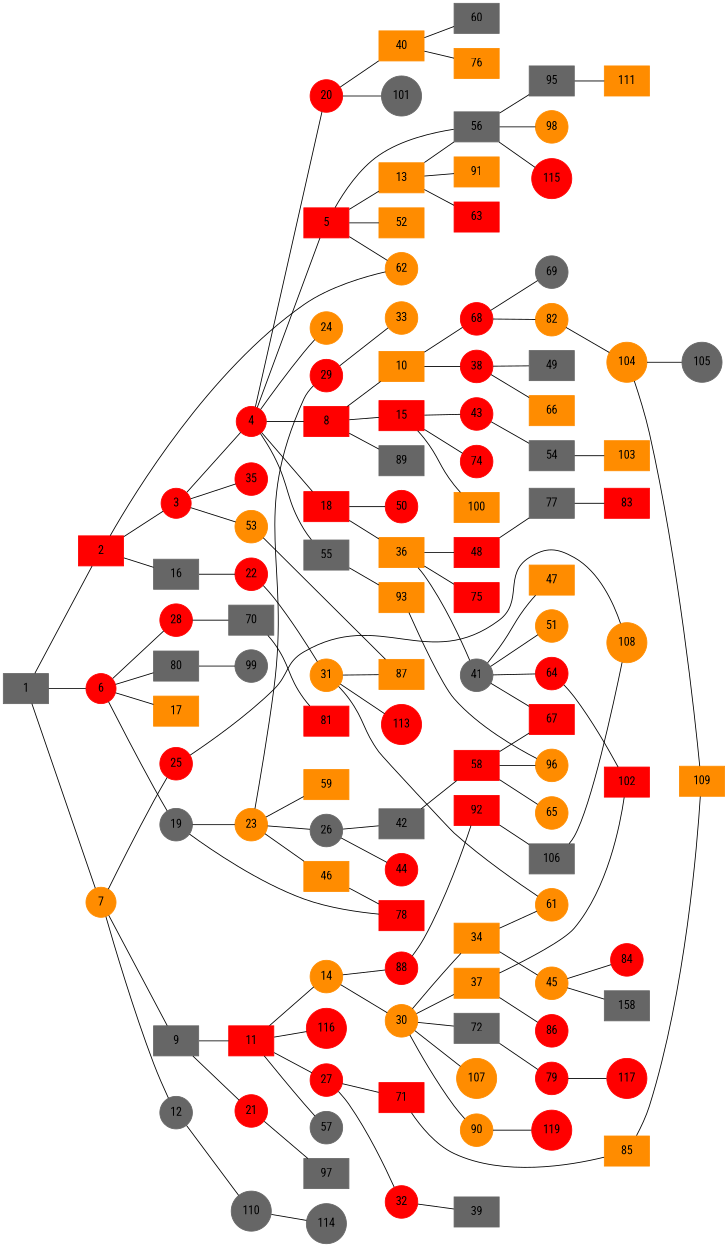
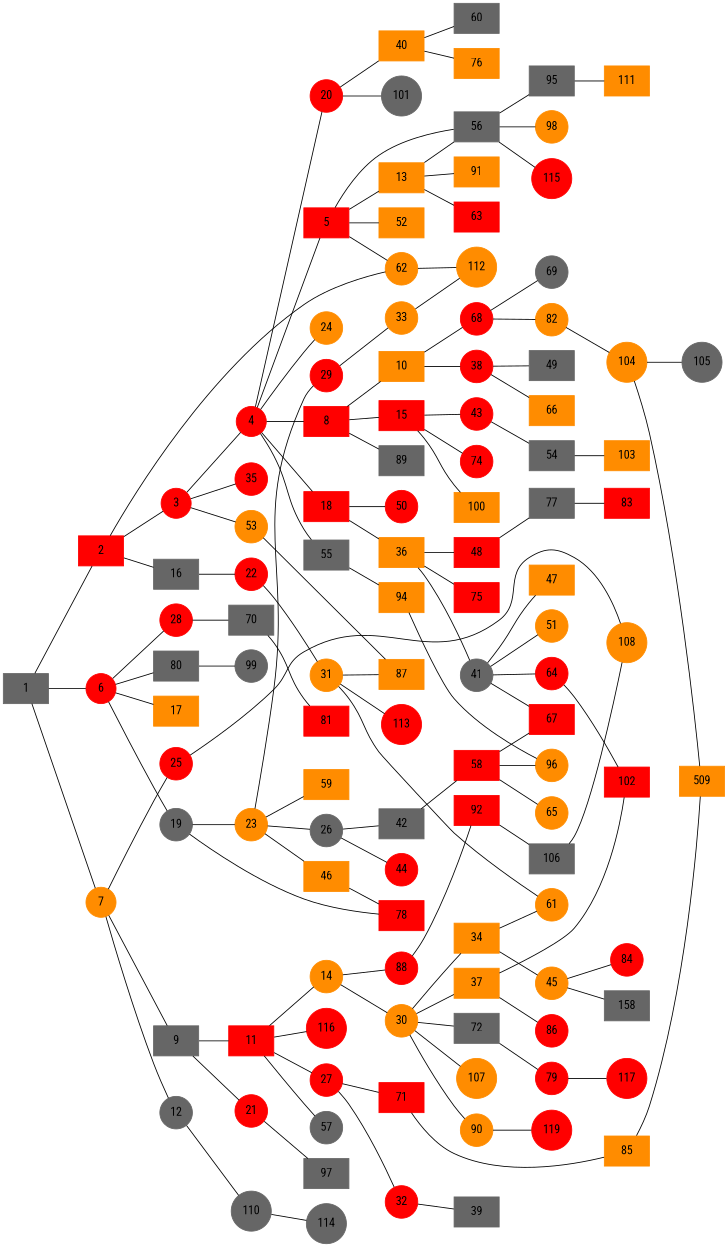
none -> (477, 267)
(402, 598) -> (402, 598)
(702, 781) -> (702, 781)
